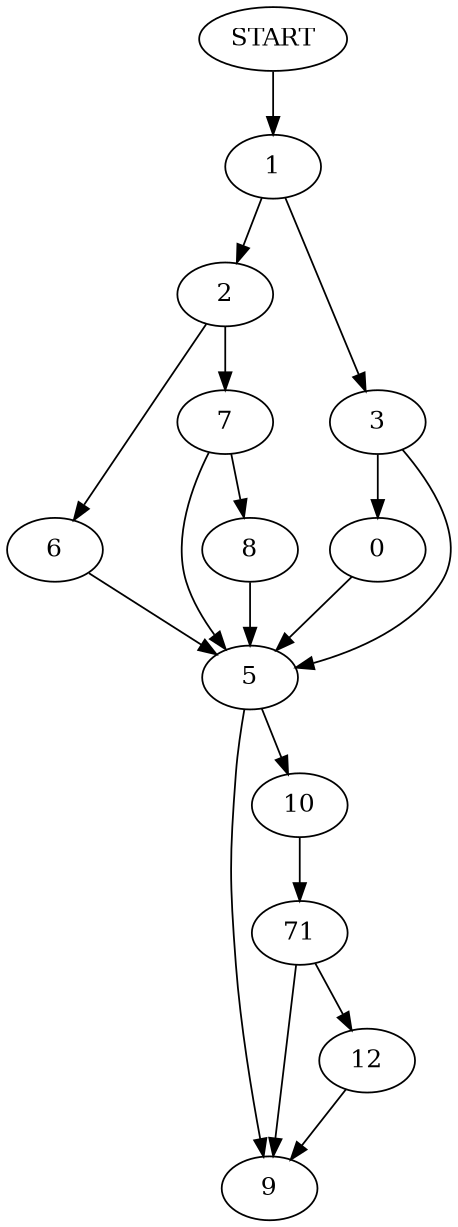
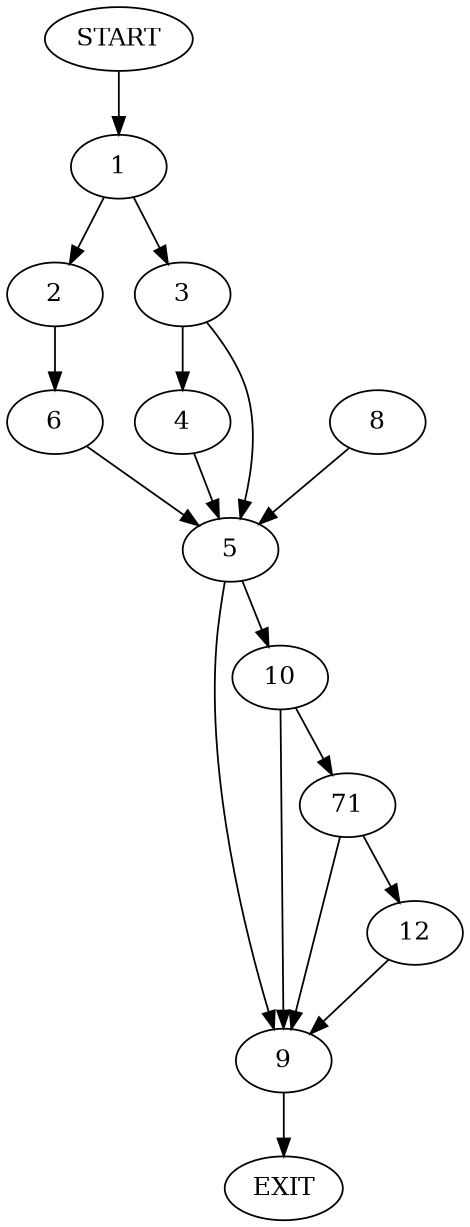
(225, 422) -> none
(378, 550) -> (183, 422)
none -> (282, 860)
none -> (284, 1188)
